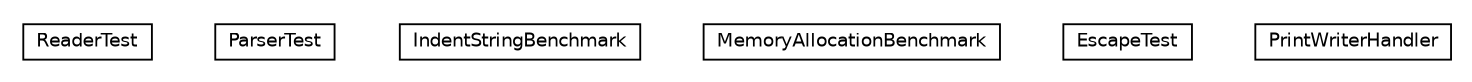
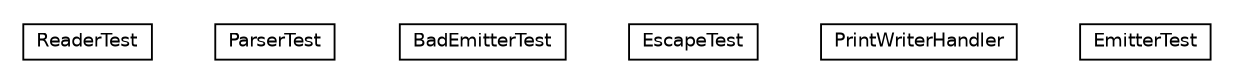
none -> (482, 41)
(519, 41) -> none
(851, 41) -> none
none -> (1145, 41)
